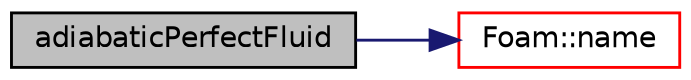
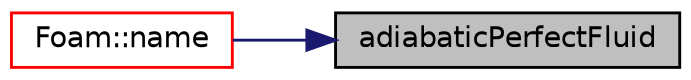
(393, 40) -> (270, 40)
